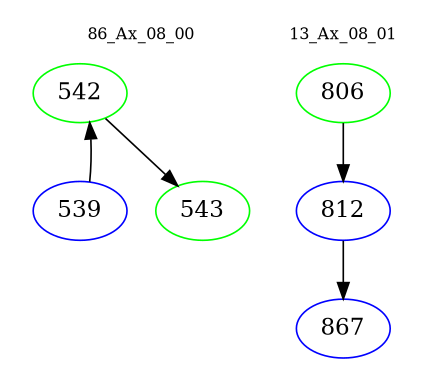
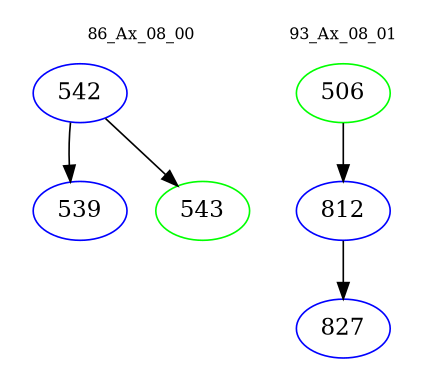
(343, 35) -> (343, 35)
(80, 93) -> (80, 93)
(343, 93) -> (343, 93)
(91, 161) -> (69, 144)
(343, 329) -> (343, 329)
